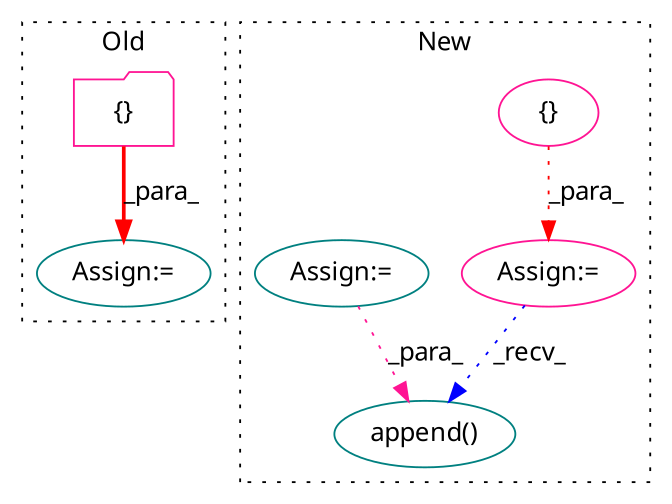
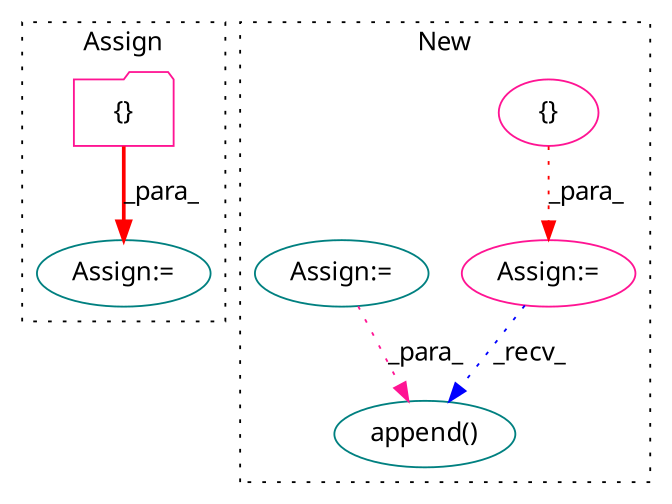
(124, 43) -> (124, 43)
